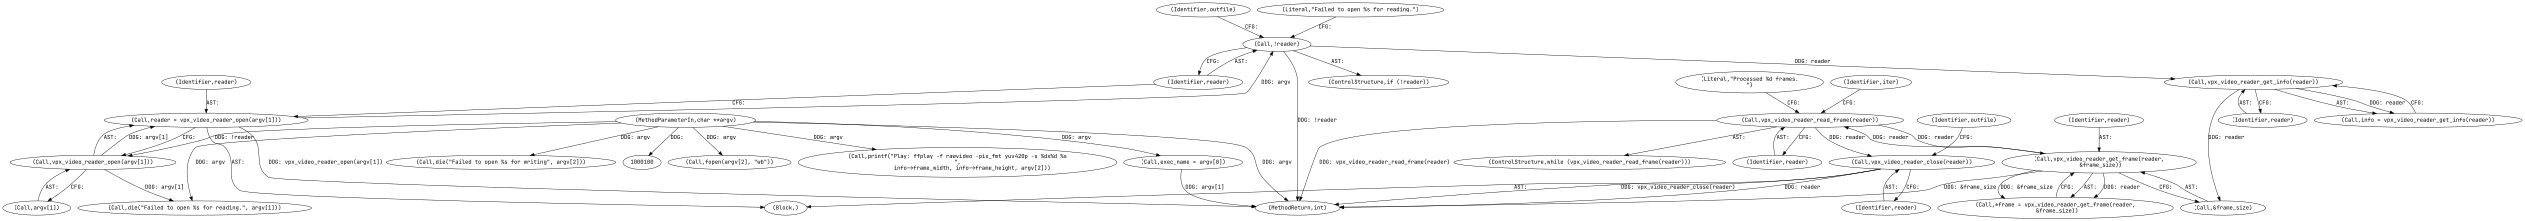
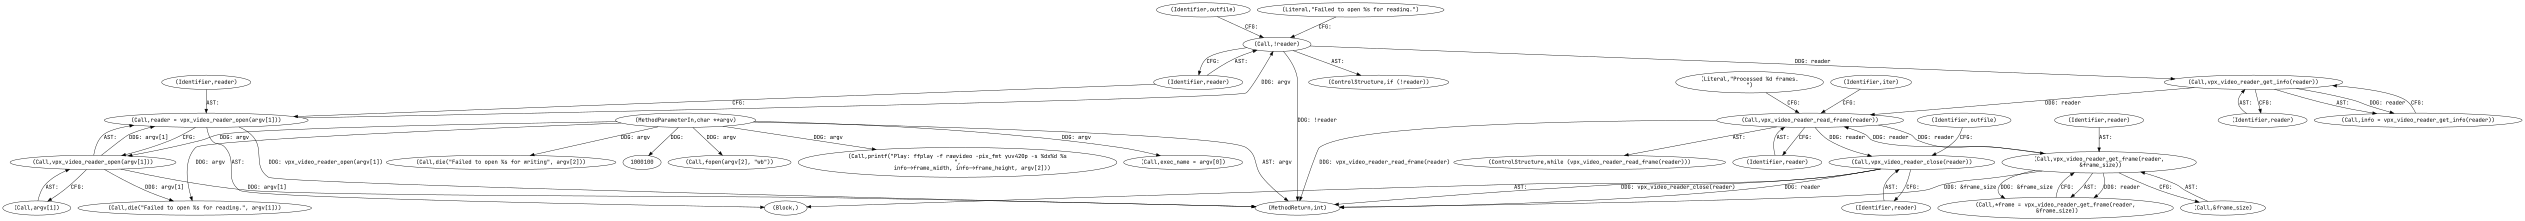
(235, 137) -> (235, 137)
(2209, 138) -> (2034, 101)
(1277, 162) -> (1277, 162)
(1207, 200) -> (685, 197)
